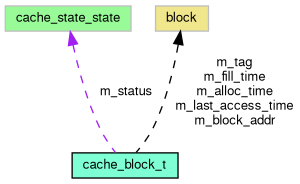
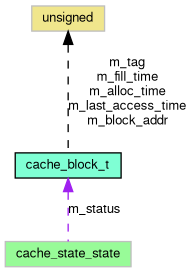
(182, 19) -> (68, 19)
(89, 101) -> (68, 217)
